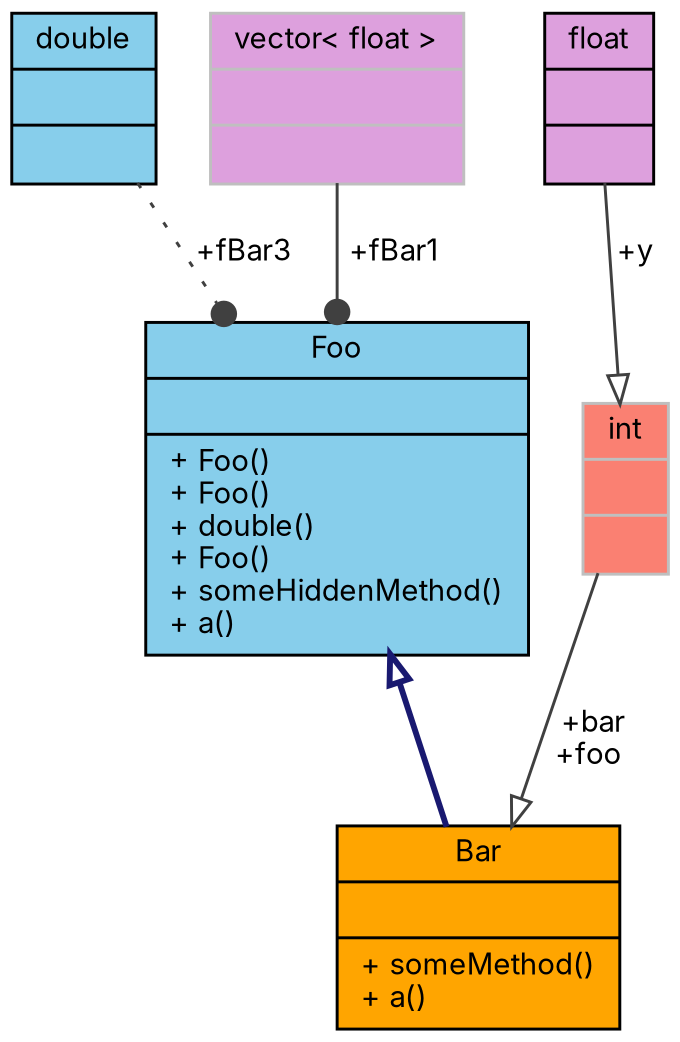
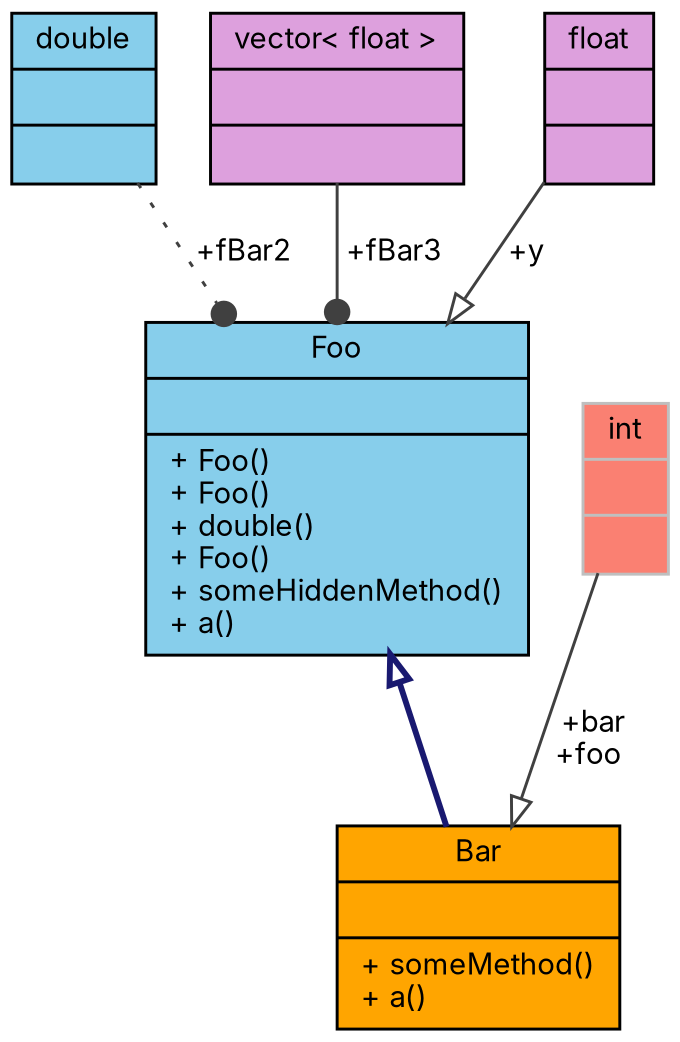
(337, 99) -> (337, 99)
(240, 253) -> (240, 253)
(390, 253) -> (390, 253)
(611, 279) -> (505, 240)
